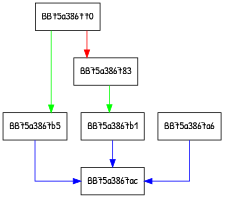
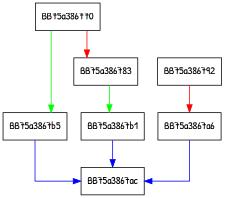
none -> (190, 72)
